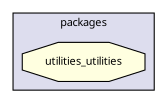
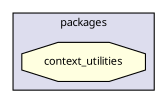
(84, 62) -> (84, 62)
